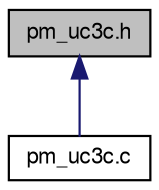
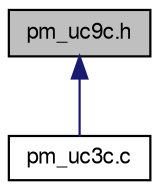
(80, 33) -> (80, 33)
